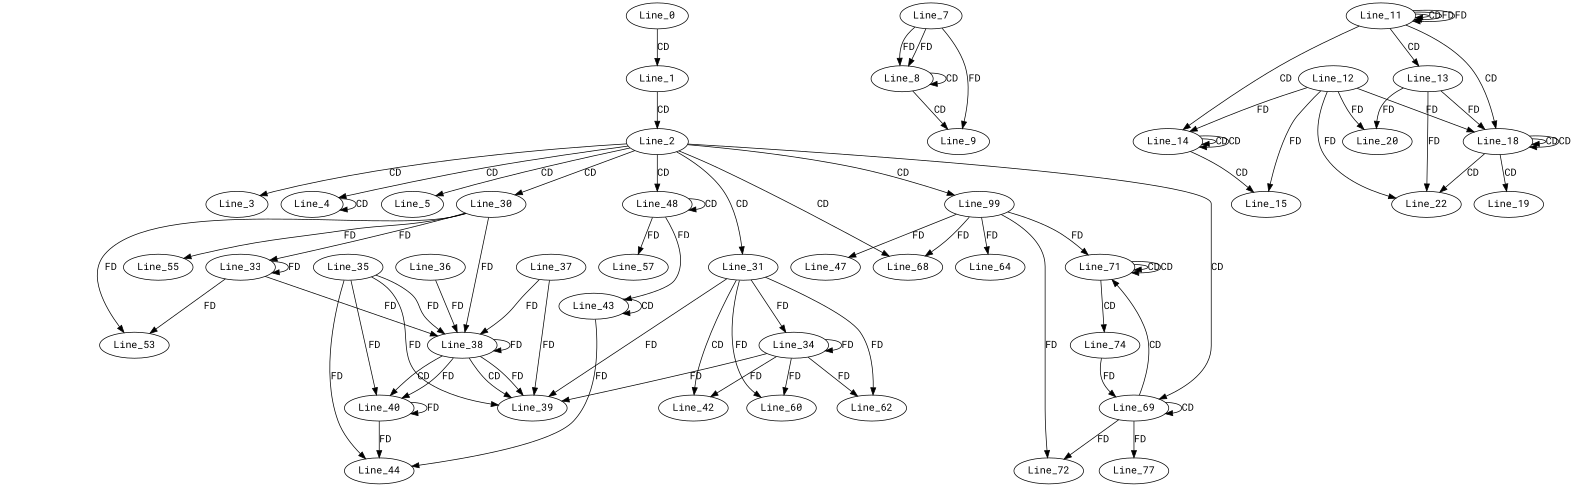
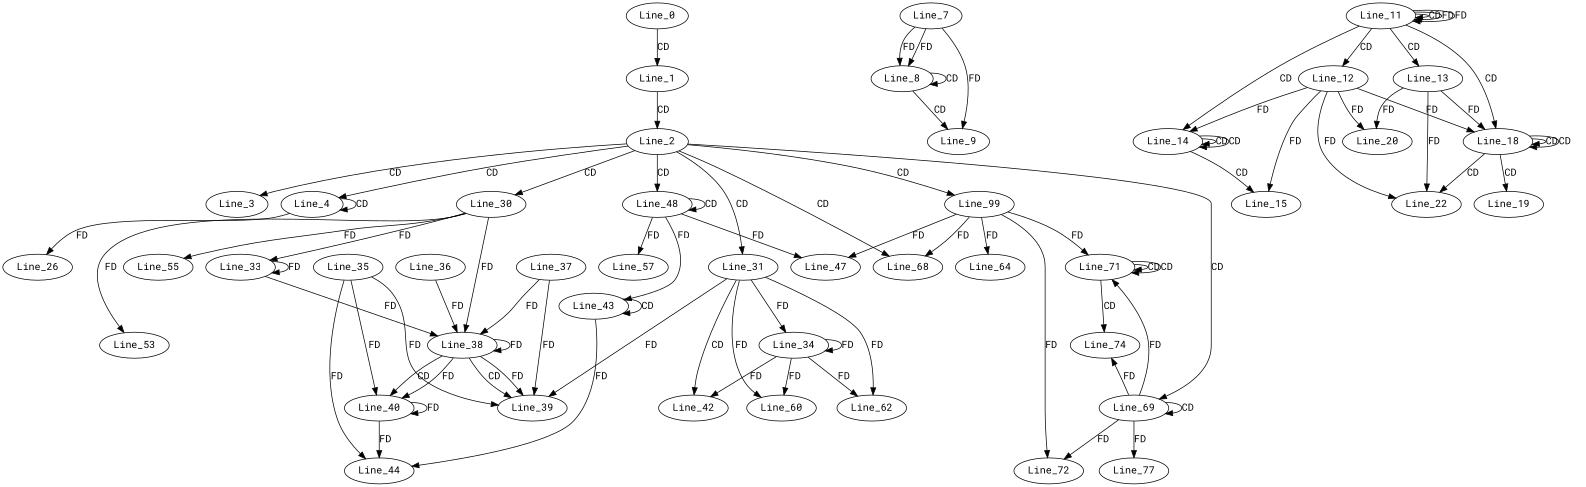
none -> (1360, 44)
(412, 204) -> none
none -> (735, 234)
none -> (38, 267)
(413, 296) -> none
(191, 304) -> none
(1155, 345) -> (1155, 345)
(1101, 376) -> (1122, 380)
(668, 378) -> none
